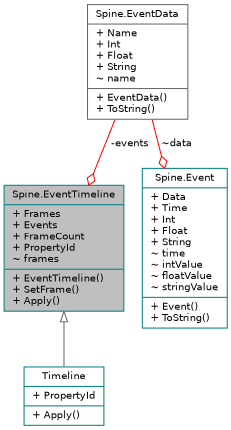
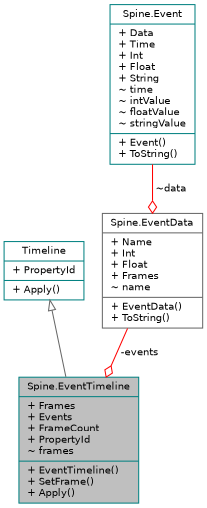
(116, 67) -> (135, 276)
(157, 138) -> (153, 183)
(64, 344) -> (59, 344)
